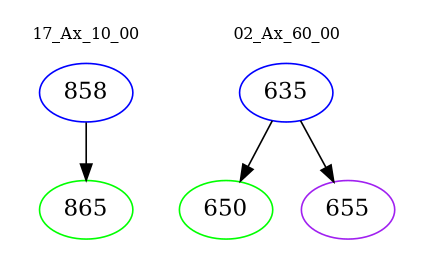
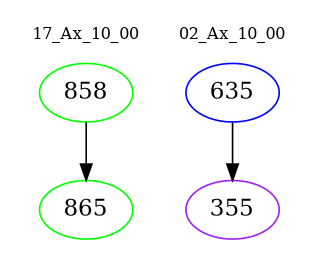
(287, 35) -> (233, 35)
(86, 93) -> (86, 93)
(226, 210) -> none
(348, 210) -> (233, 210)
